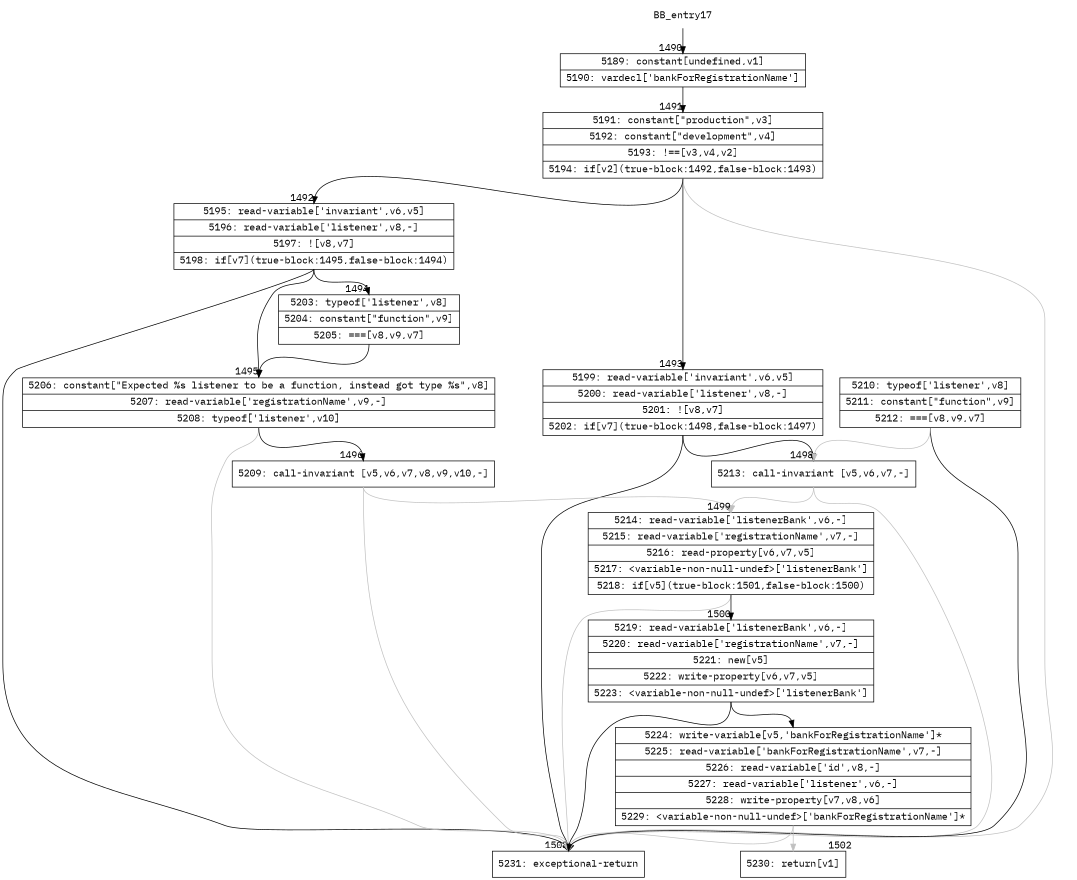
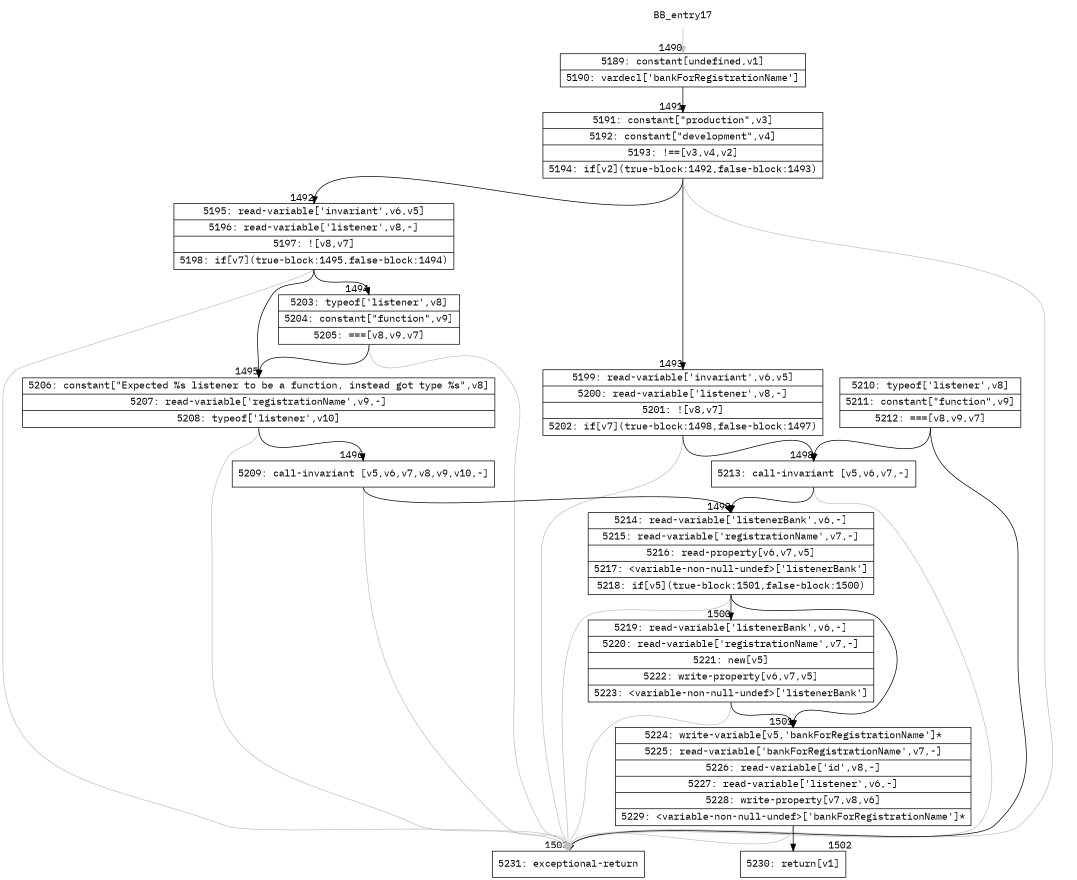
(683, 37) -> (683, 37)
(876, 445) -> (876, 445)
(544, 500) -> (544, 500)
(776, 500) -> (776, 500)
none -> (515, 538)
(542, 600) -> (542, 600)
none -> (888, 631)
(5, 678) -> (5, 678)
(615, 724) -> (615, 724)
(793, 839) -> (793, 839)
